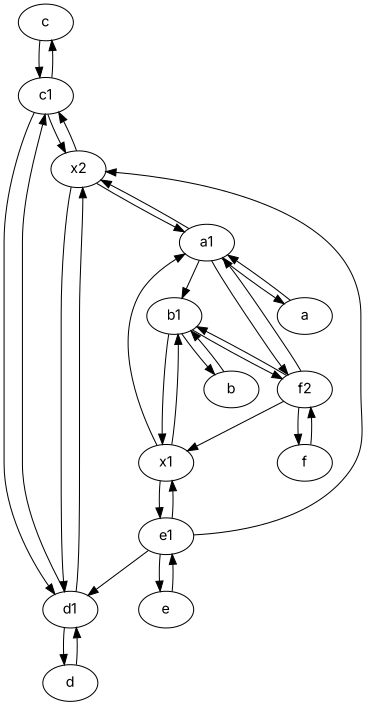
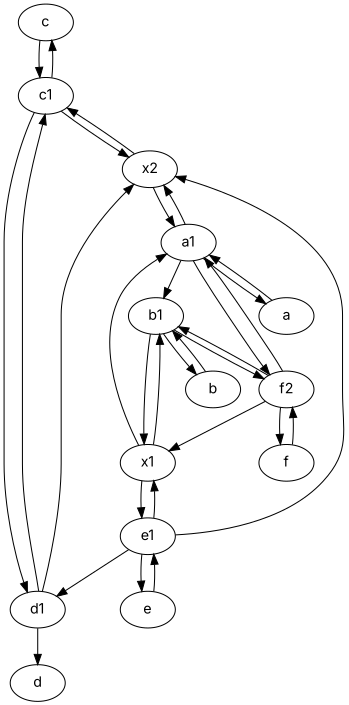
(61, 384) -> none
(77, 651) -> none
